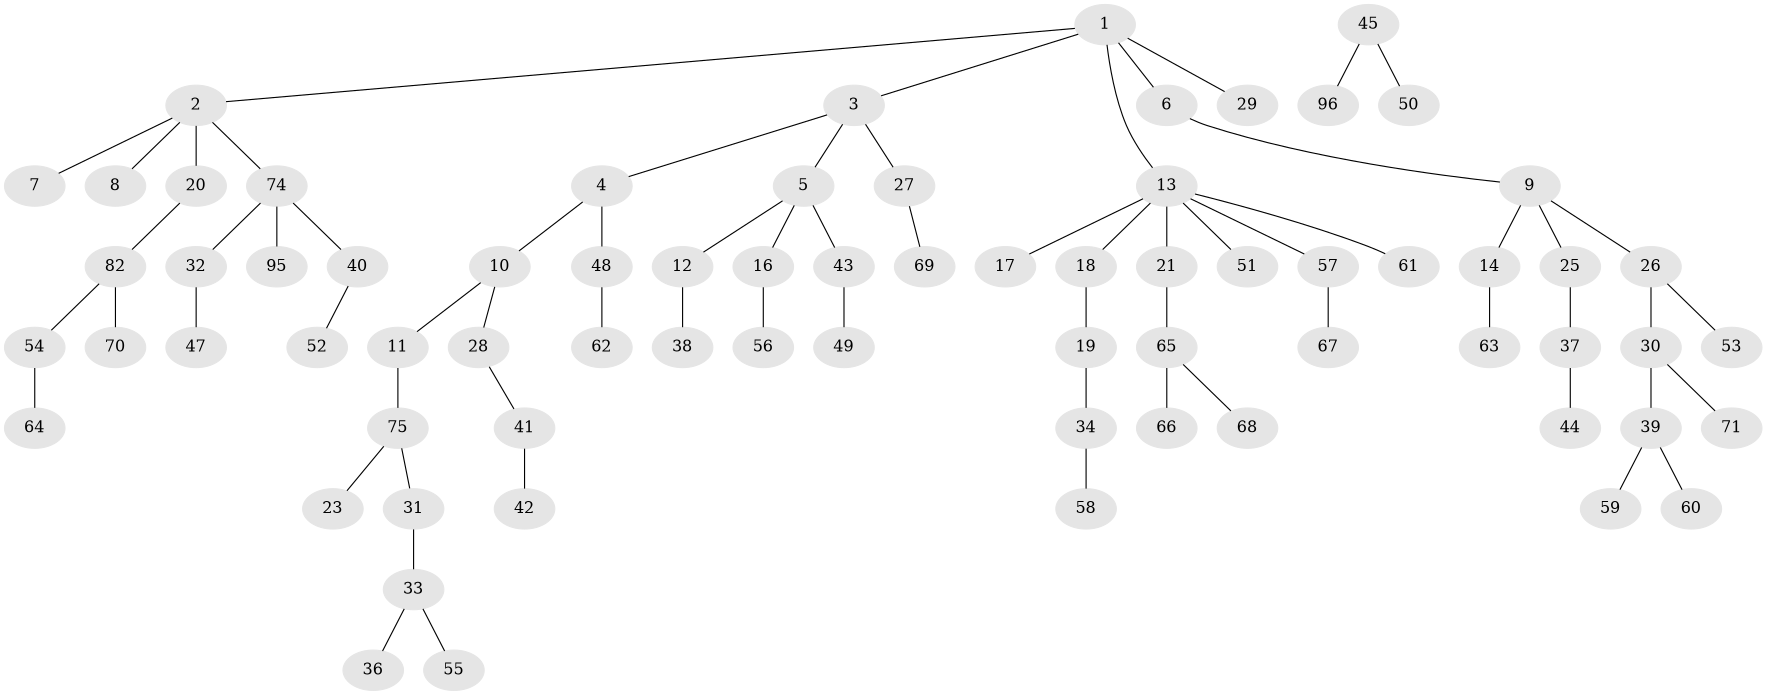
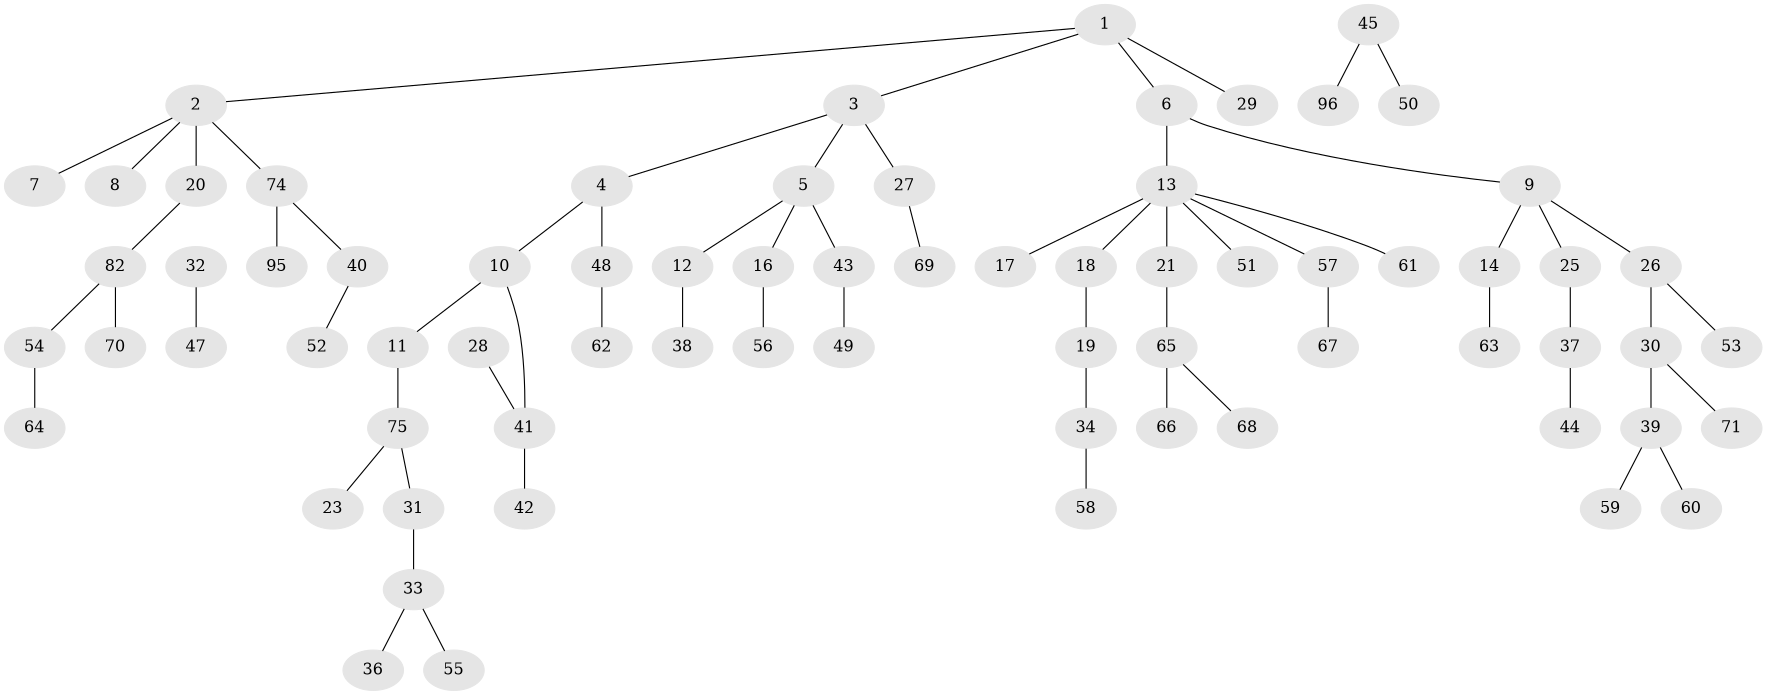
(1121, 110) -> (1167, 146)
(237, 226) -> none
(489, 307) -> (522, 346)
